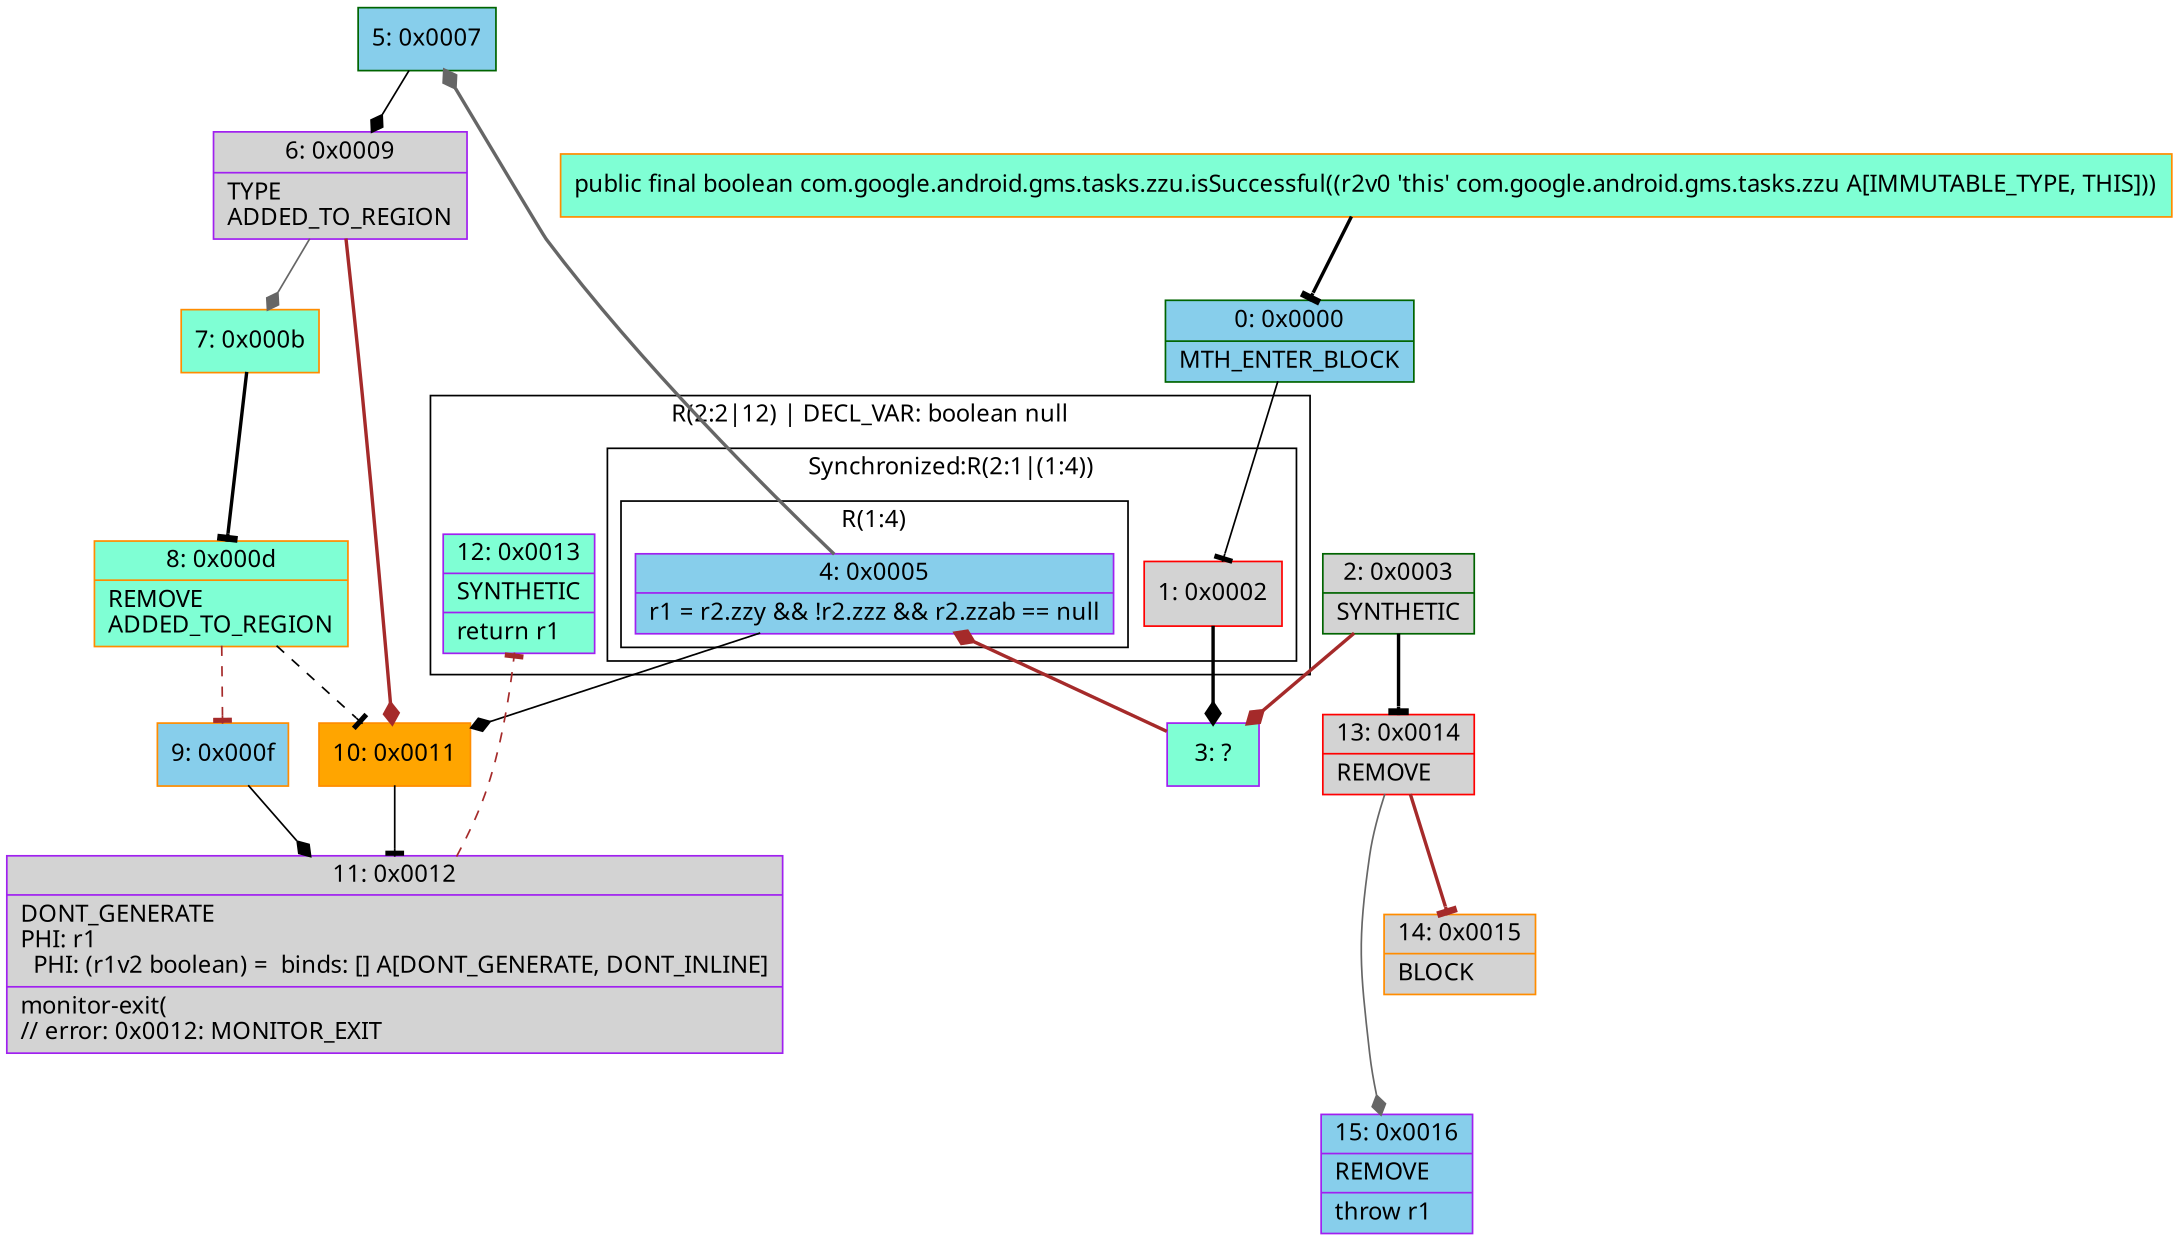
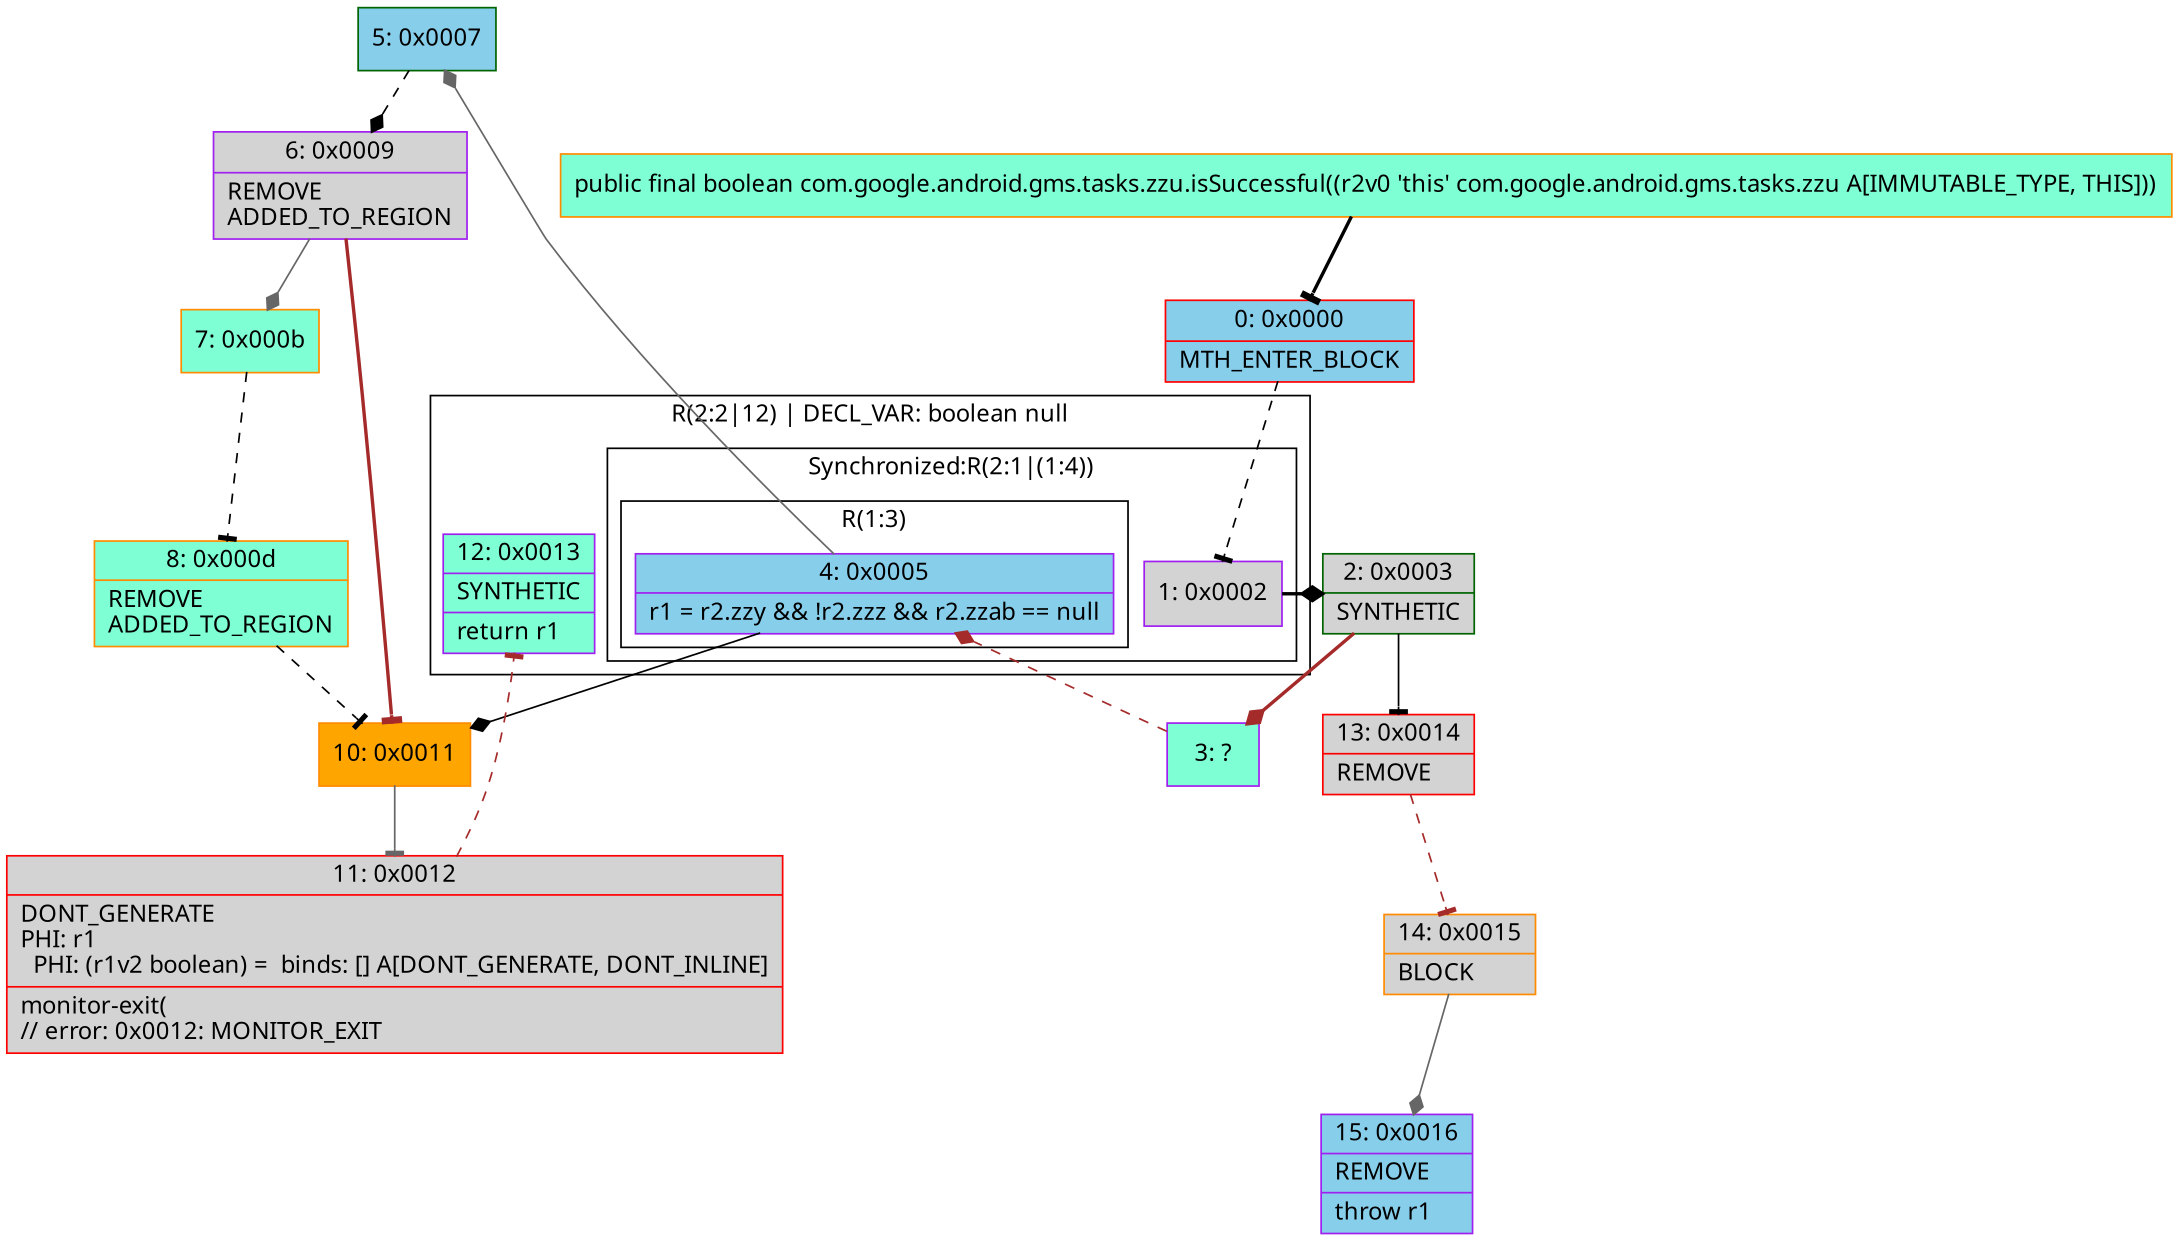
(396, 92) -> (396, 92)
(254, 192) -> (275, 192)
(626, 337) -> (626, 337)
(1290, 341) -> (1290, 341)
(237, 452) -> (237, 452)
(1251, 467) -> (1251, 467)
(370, 476) -> (370, 476)
(875, 521) -> (875, 521)
(1213, 594) -> (1213, 594)
(1213, 649) -> (1292, 594)
(1399, 670) -> (1399, 670)
(1071, 687) -> (1071, 687)
(223, 755) -> none
(395, 817) -> (395, 817)
(1428, 850) -> (1428, 850)
(1361, 944) -> (1434, 1044)
(395, 954) -> (395, 954)
